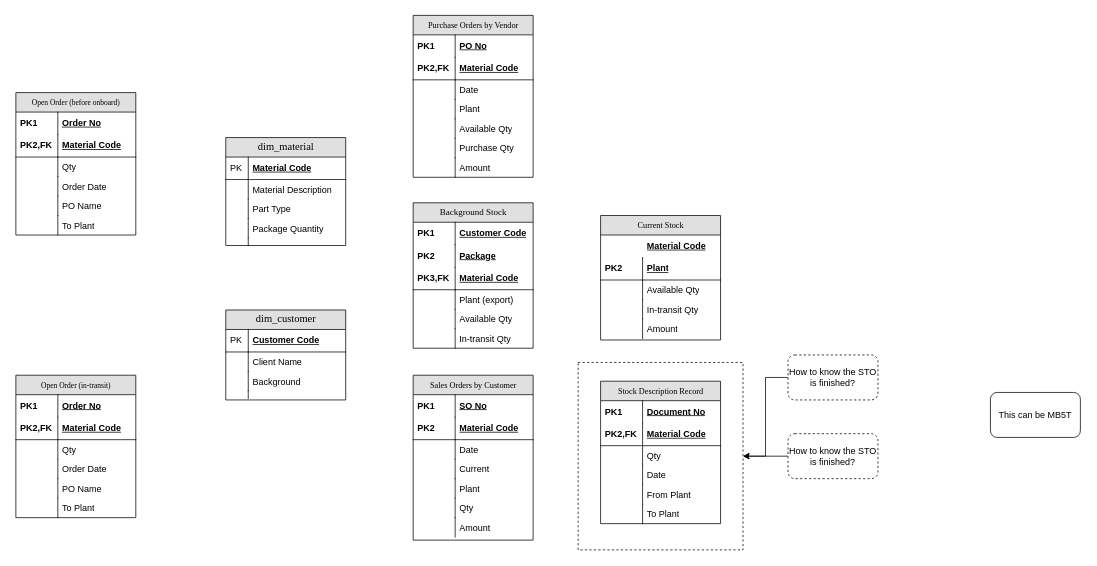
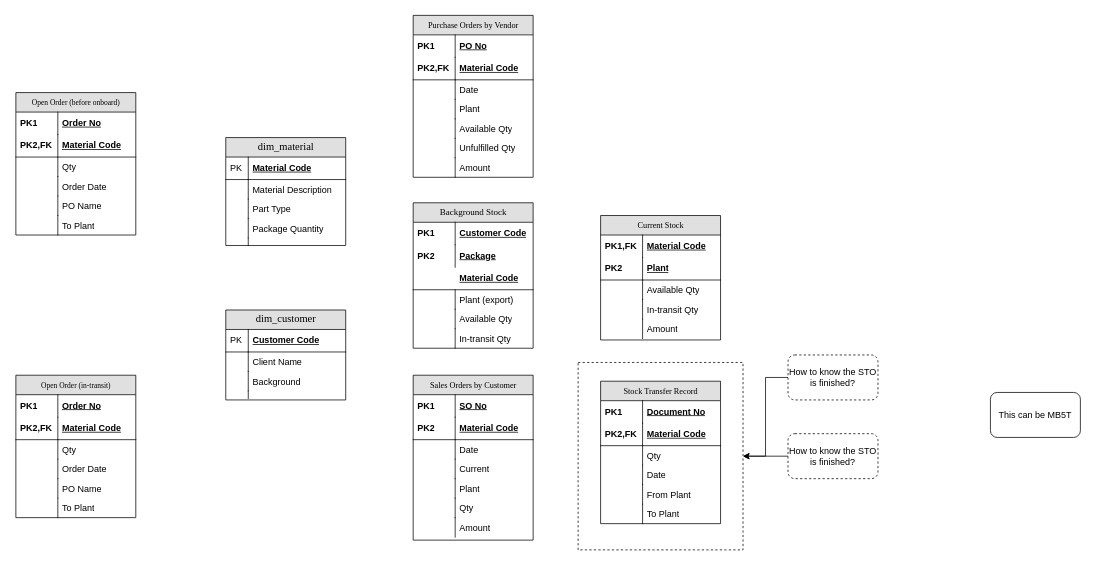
(488, 149) -> (491, 149)
none -> (621, 246)
(434, 279) -> none
(661, 391) -> (661, 391)
